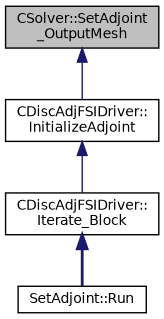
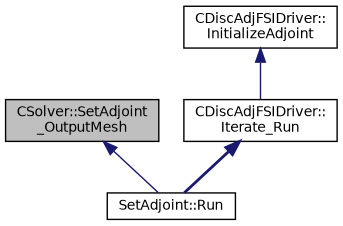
(82, 81) -> (136, 172)
(82, 214) -> (261, 120)
